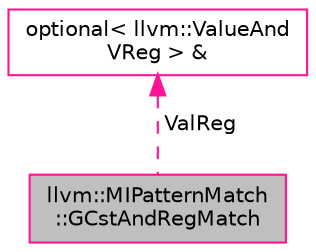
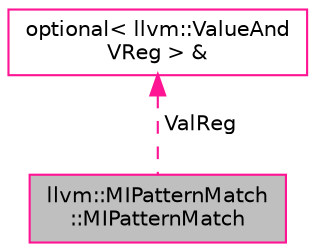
(158, 209) -> (158, 209)
